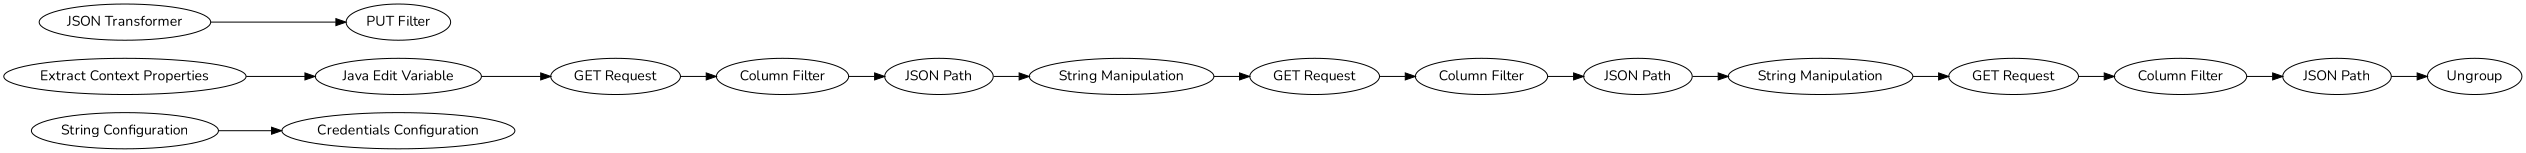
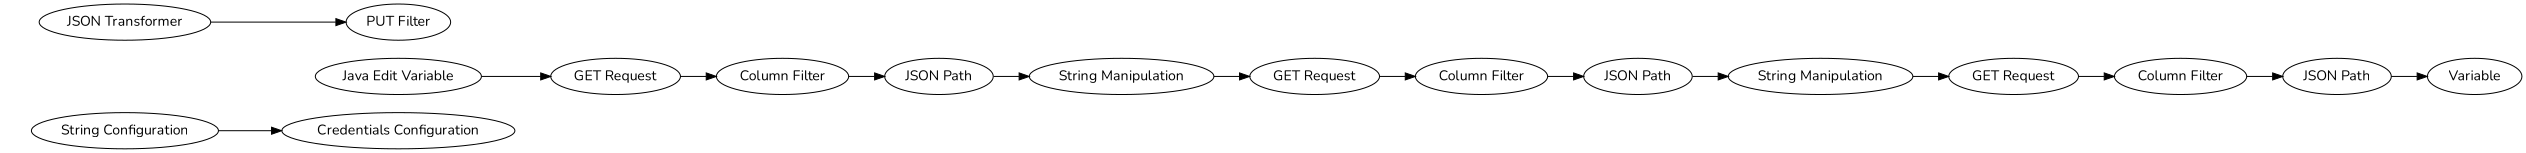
(125, 76) -> none
(2475, 76) -> (2475, 76)
